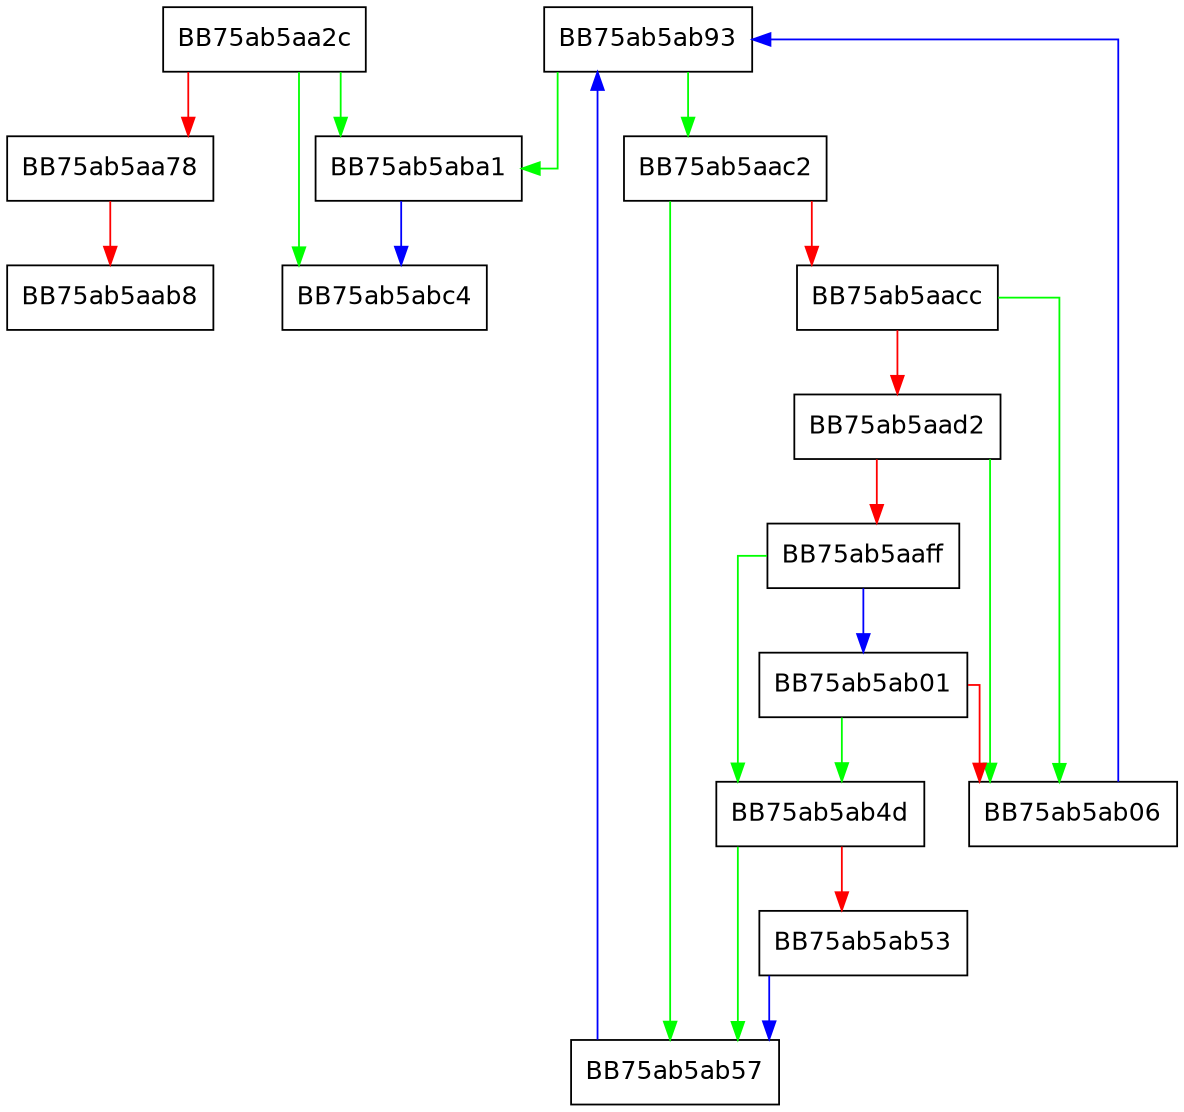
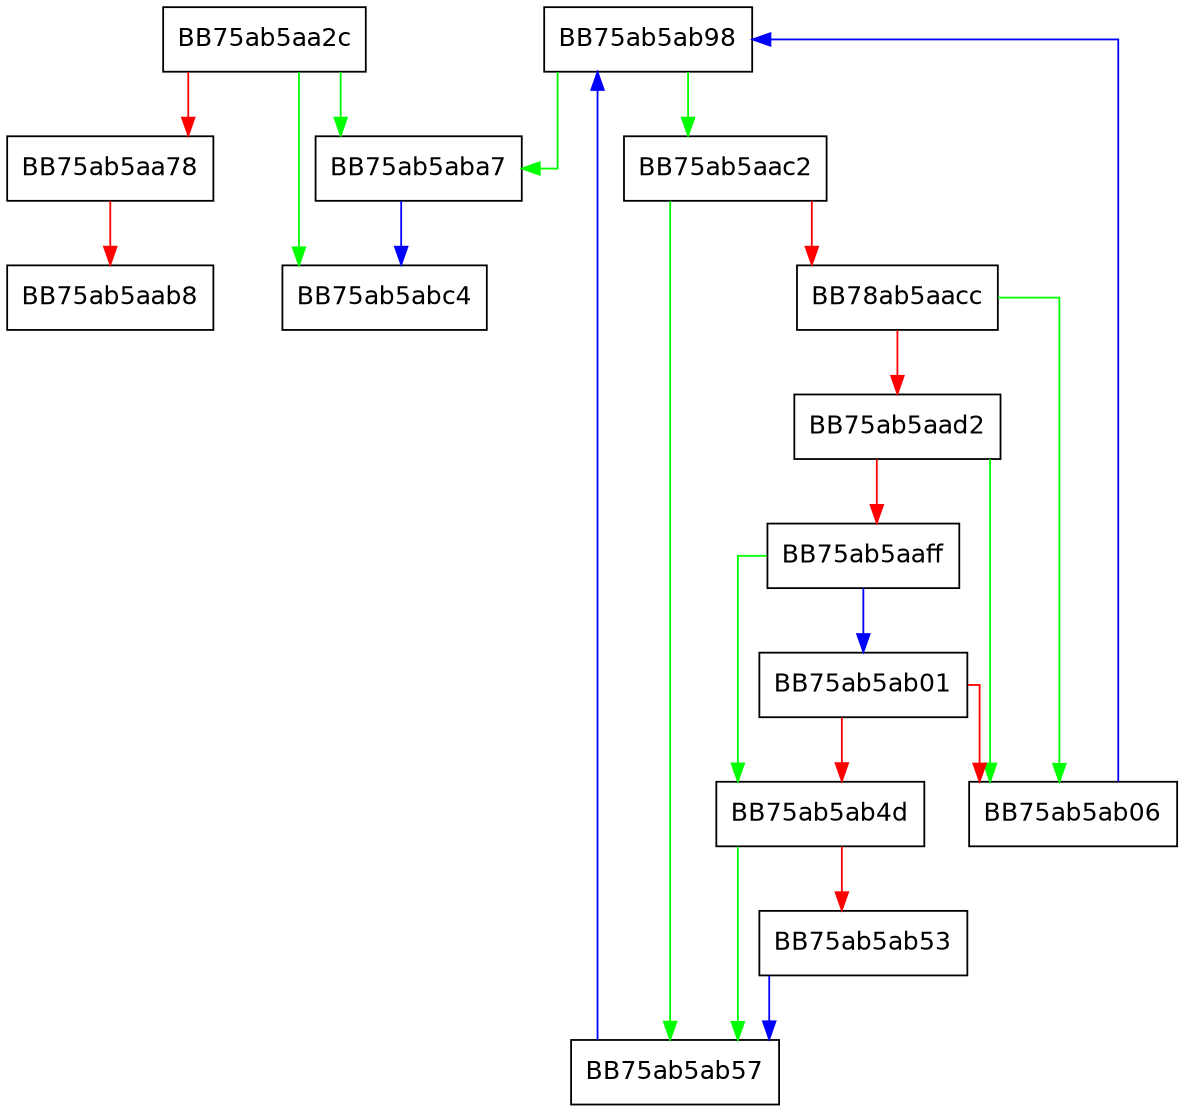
(648, 39) -> (648, 39)
(419, 169) -> (419, 169)
(897, 298) -> (897, 298)
(842, 740) -> (842, 740)
